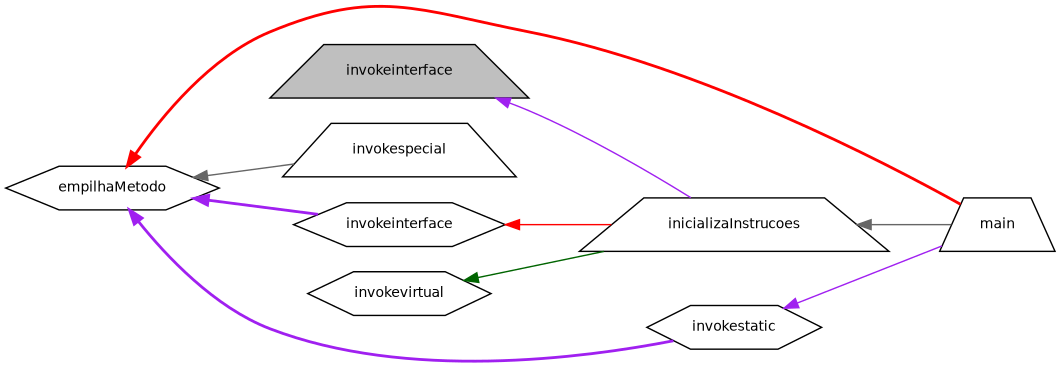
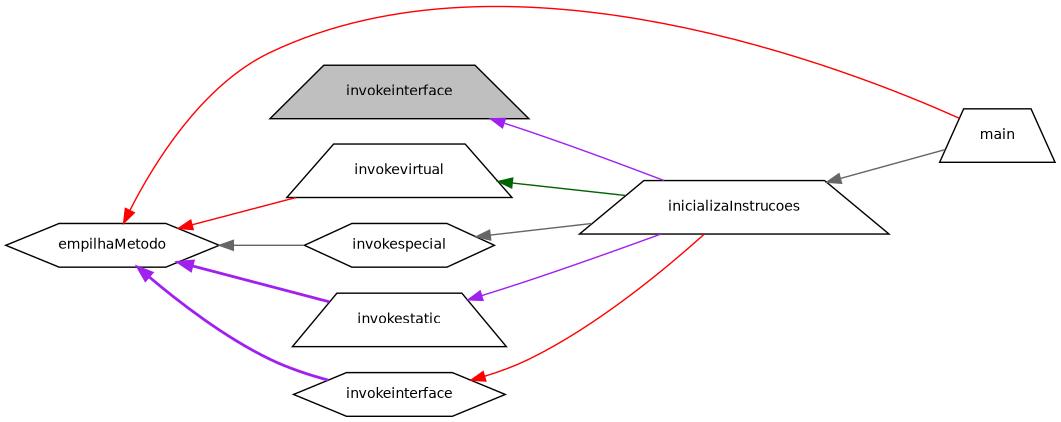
(537, 34) -> (513, 8)
(399, 150) -> (399, 245)
none -> (244, 211)
none -> (541, 229)
(870, 275) -> (571, 266)
(399, 294) -> (399, 171)
(734, 327) -> (399, 320)
